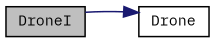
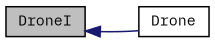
(104, 12) -> (120, 32)
